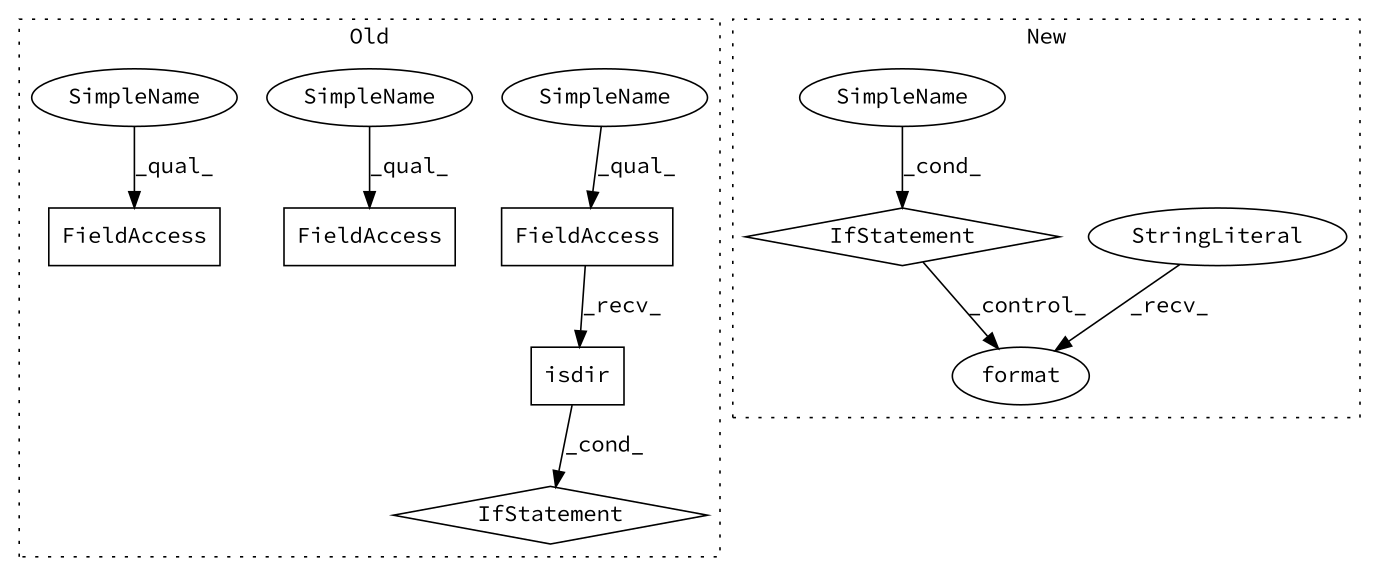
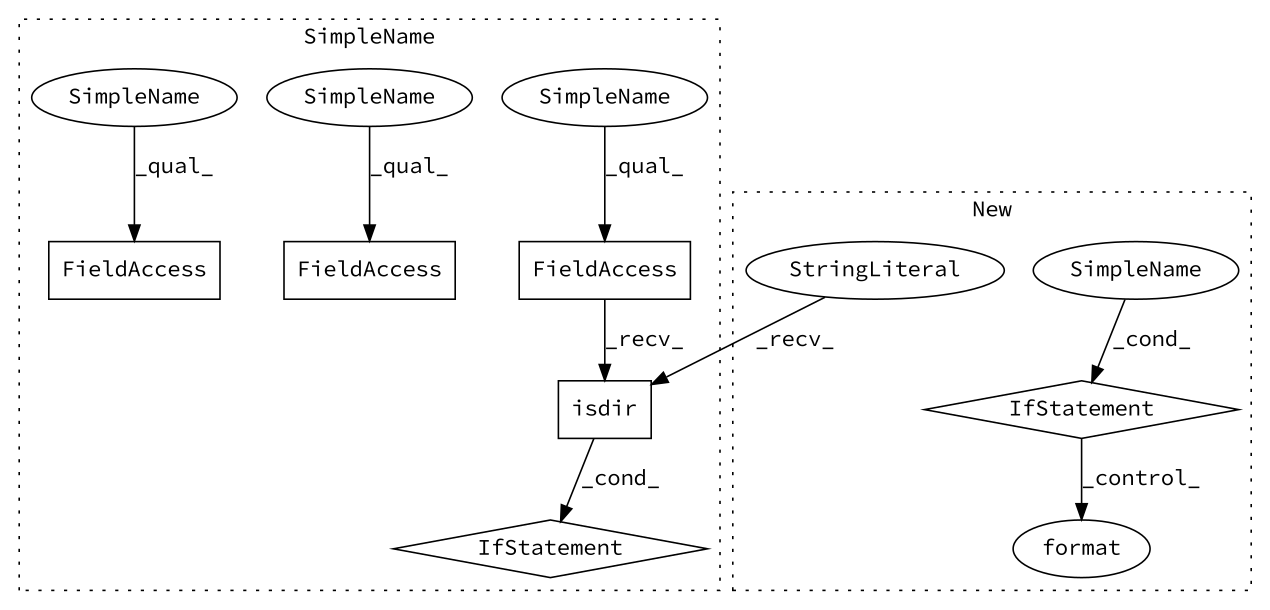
(370, 38) -> (370, 38)
(1124, 303) -> (746, 337)
